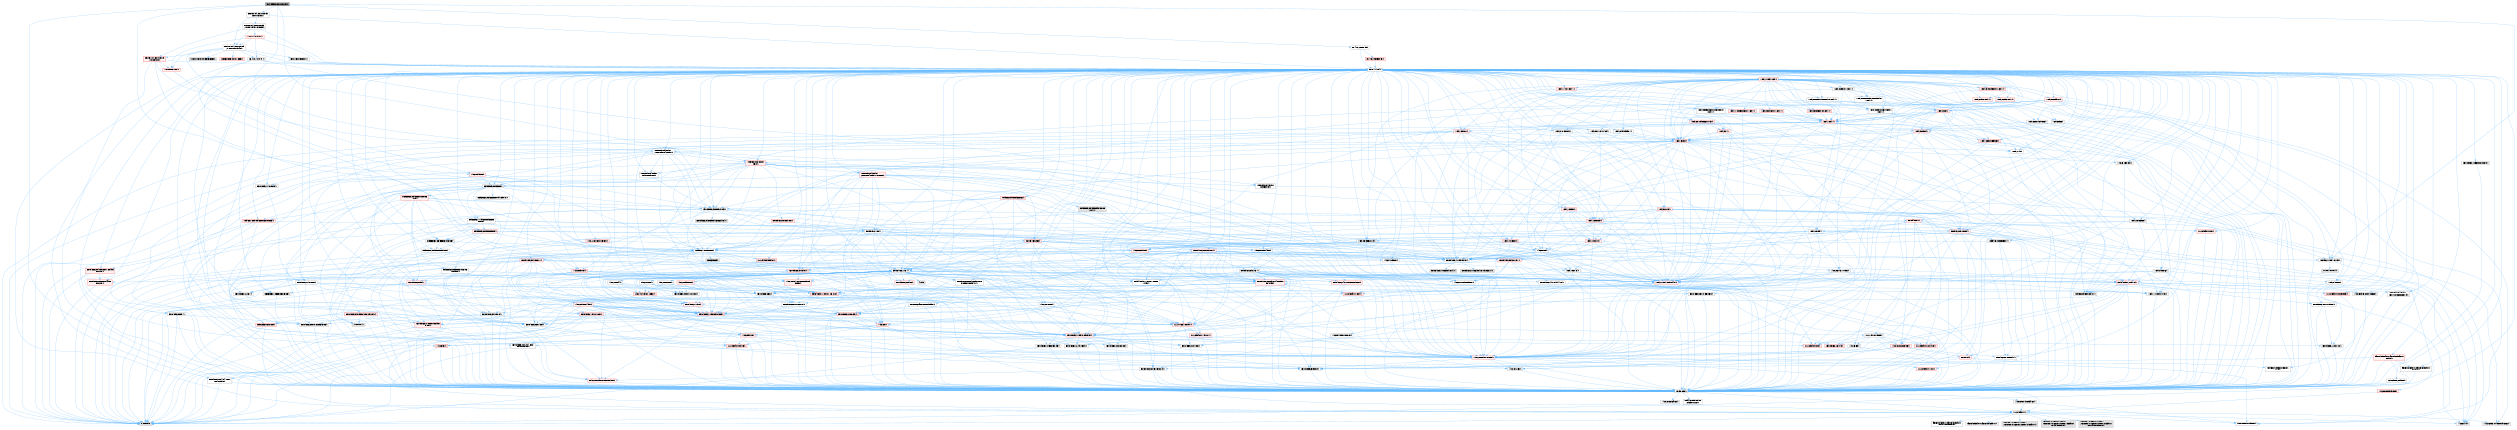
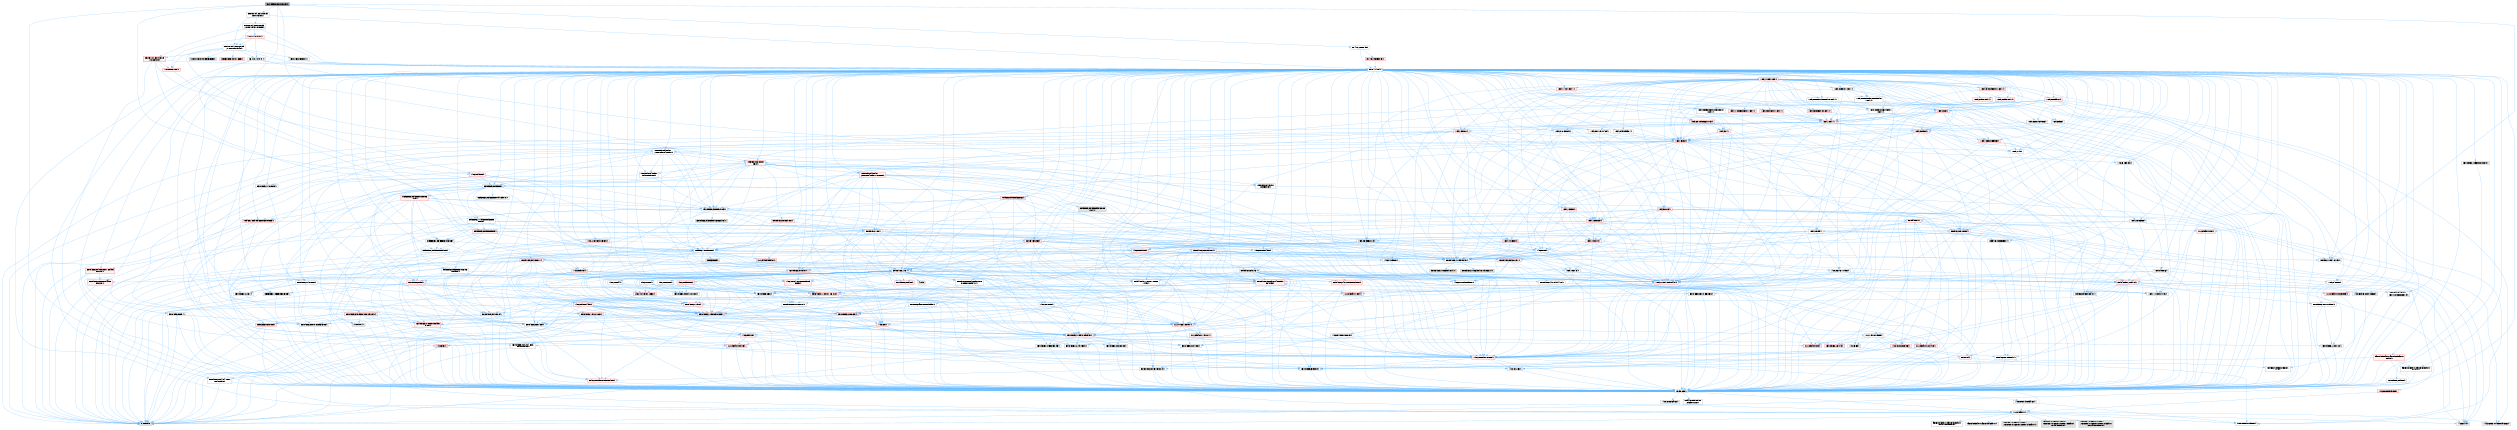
(2330, 271) -> none
(1926, 369) -> none
